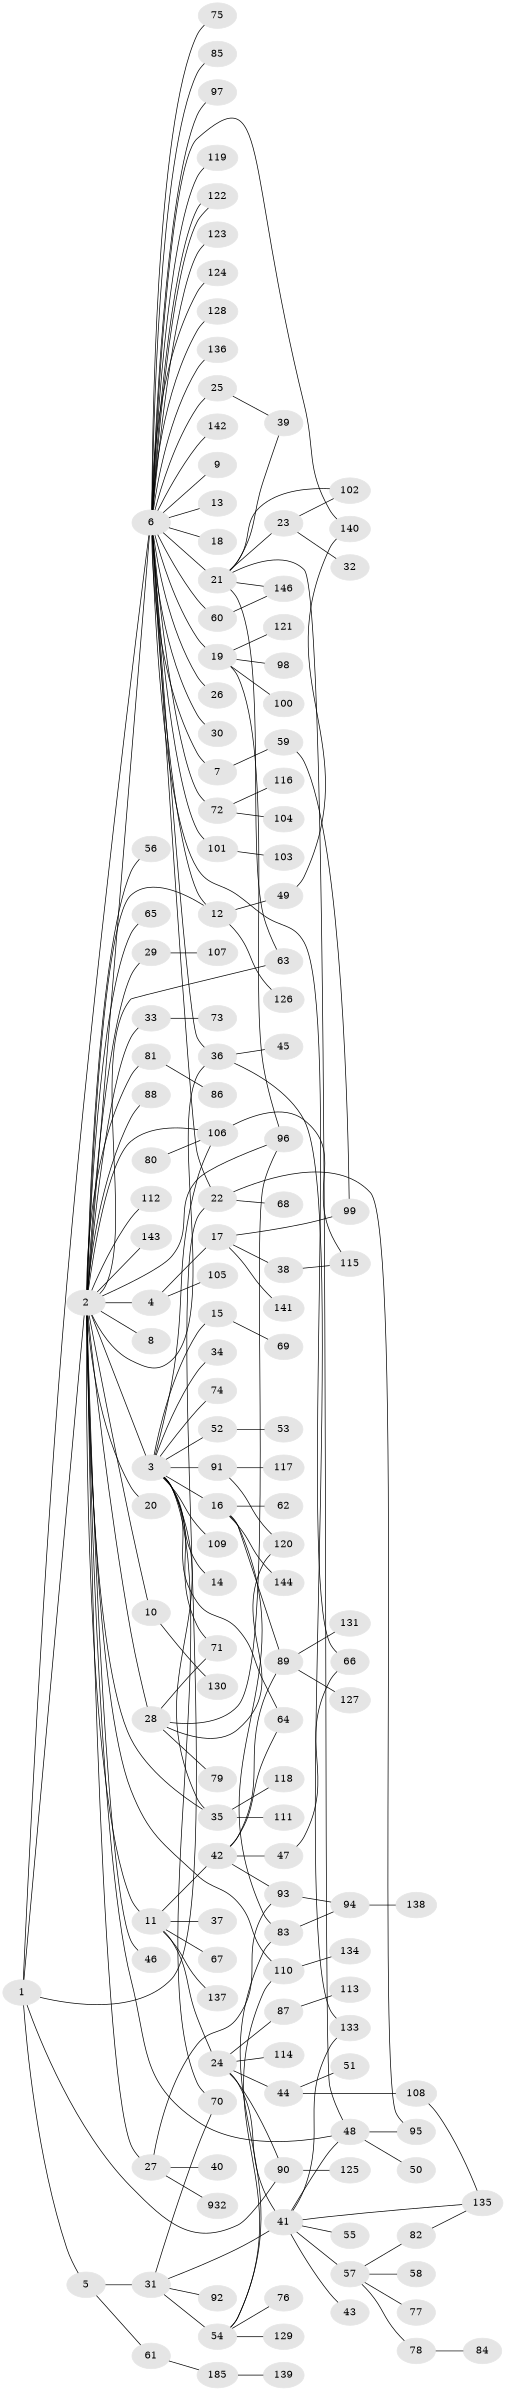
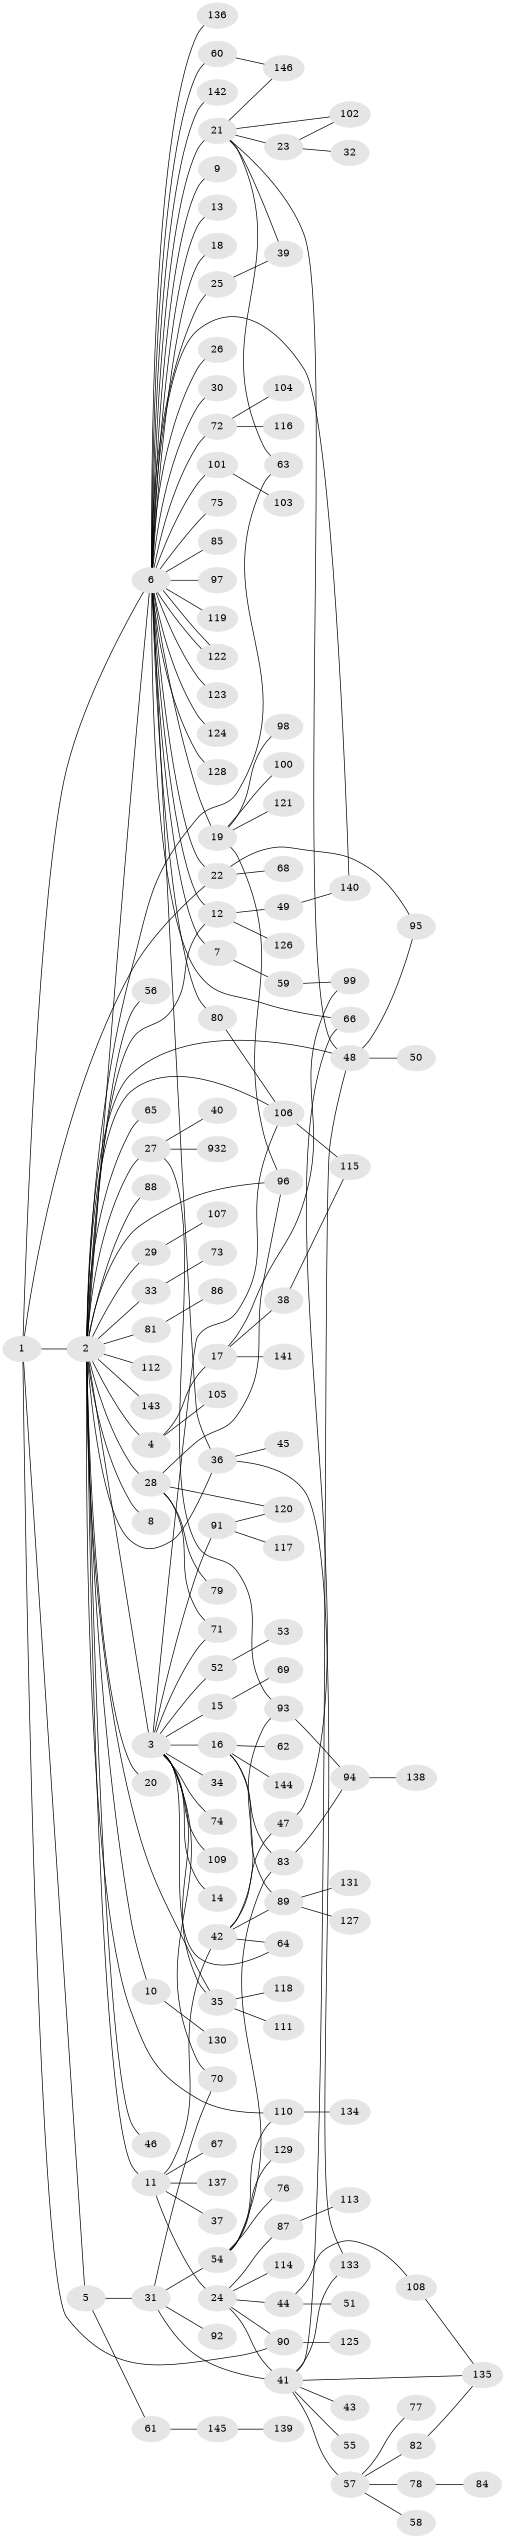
none -> (165, 803)
(217, 2375) -> (217, 2429)
